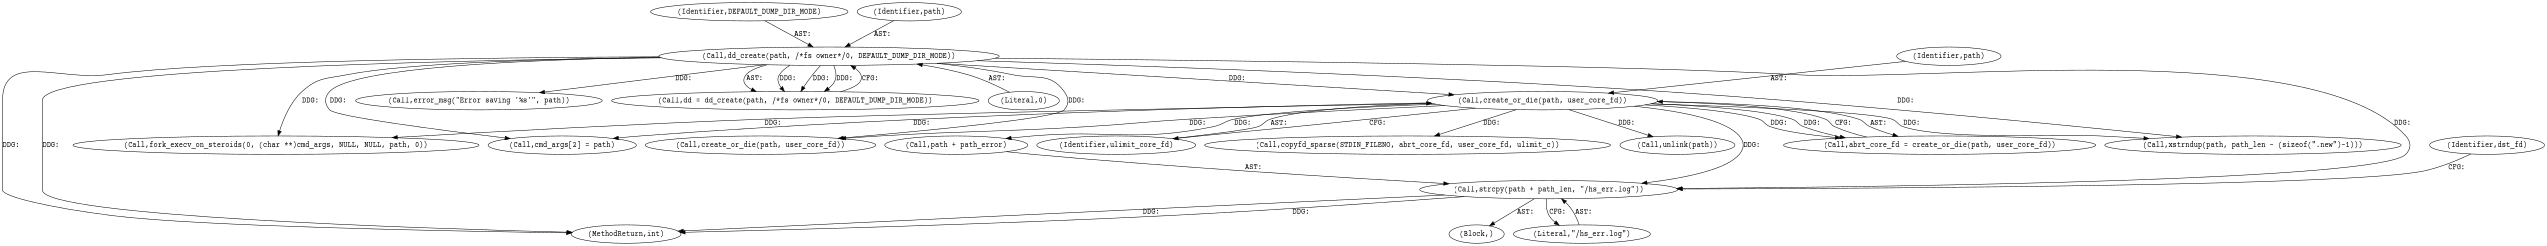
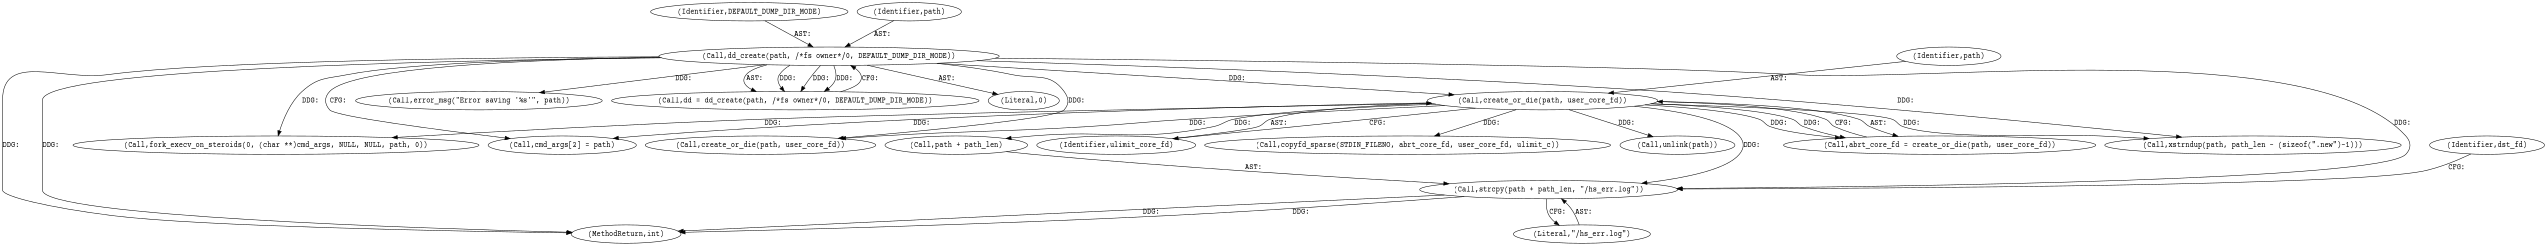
(967, 75) -> (930, 79)
(340, 101) -> (340, 101)
(956, 145) -> (956, 145)
(1477, 234) -> none
